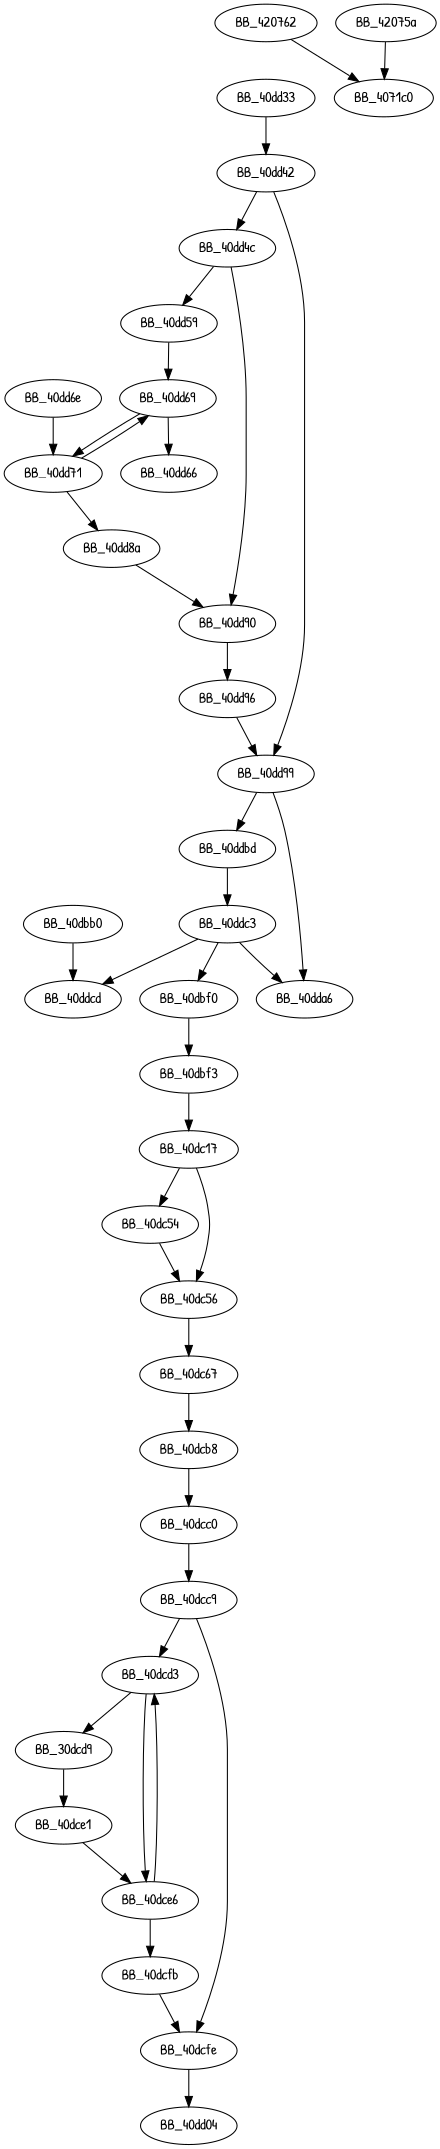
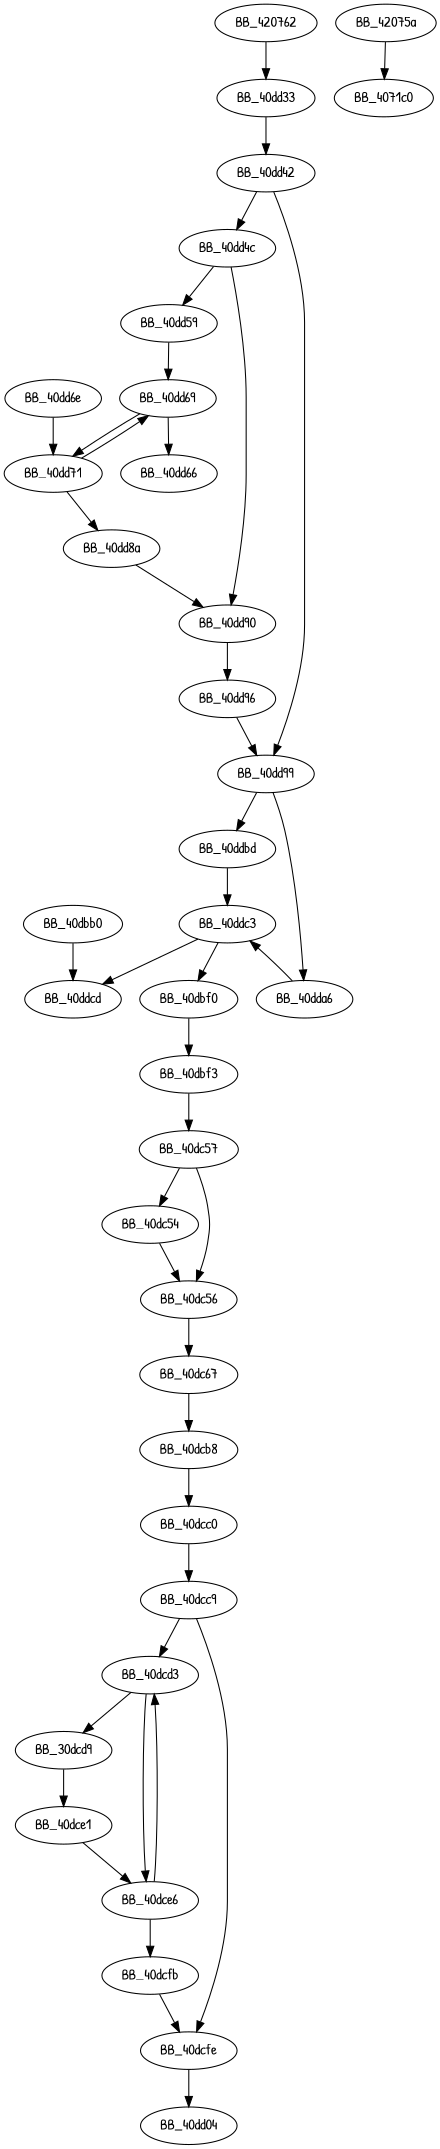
(320, 58) -> (266, 55)
(256, 959) -> (276, 964)
(189, 1149) -> (189, 1149)
